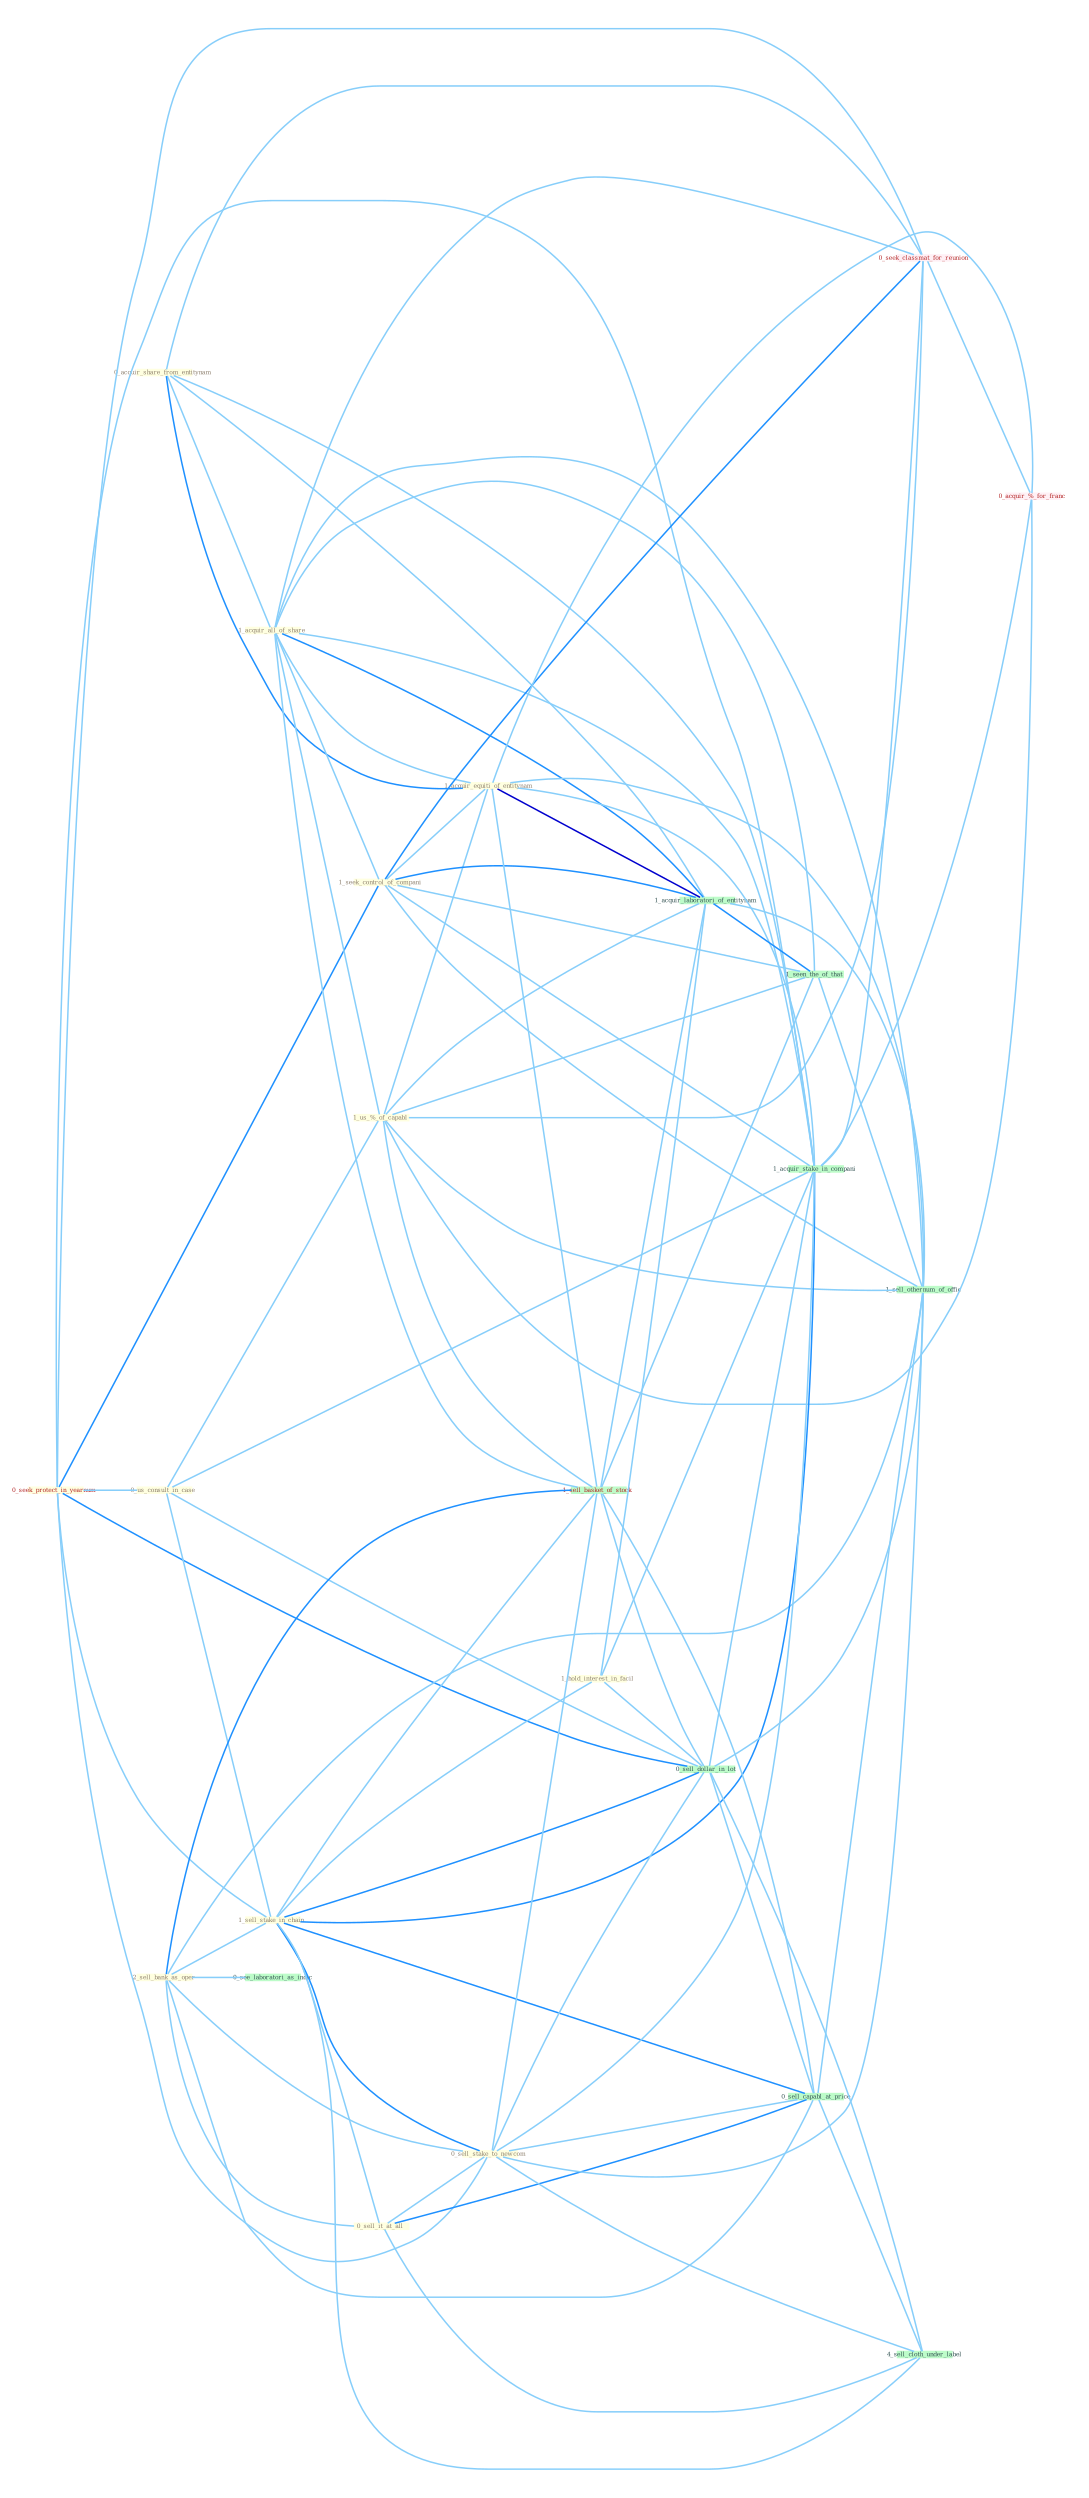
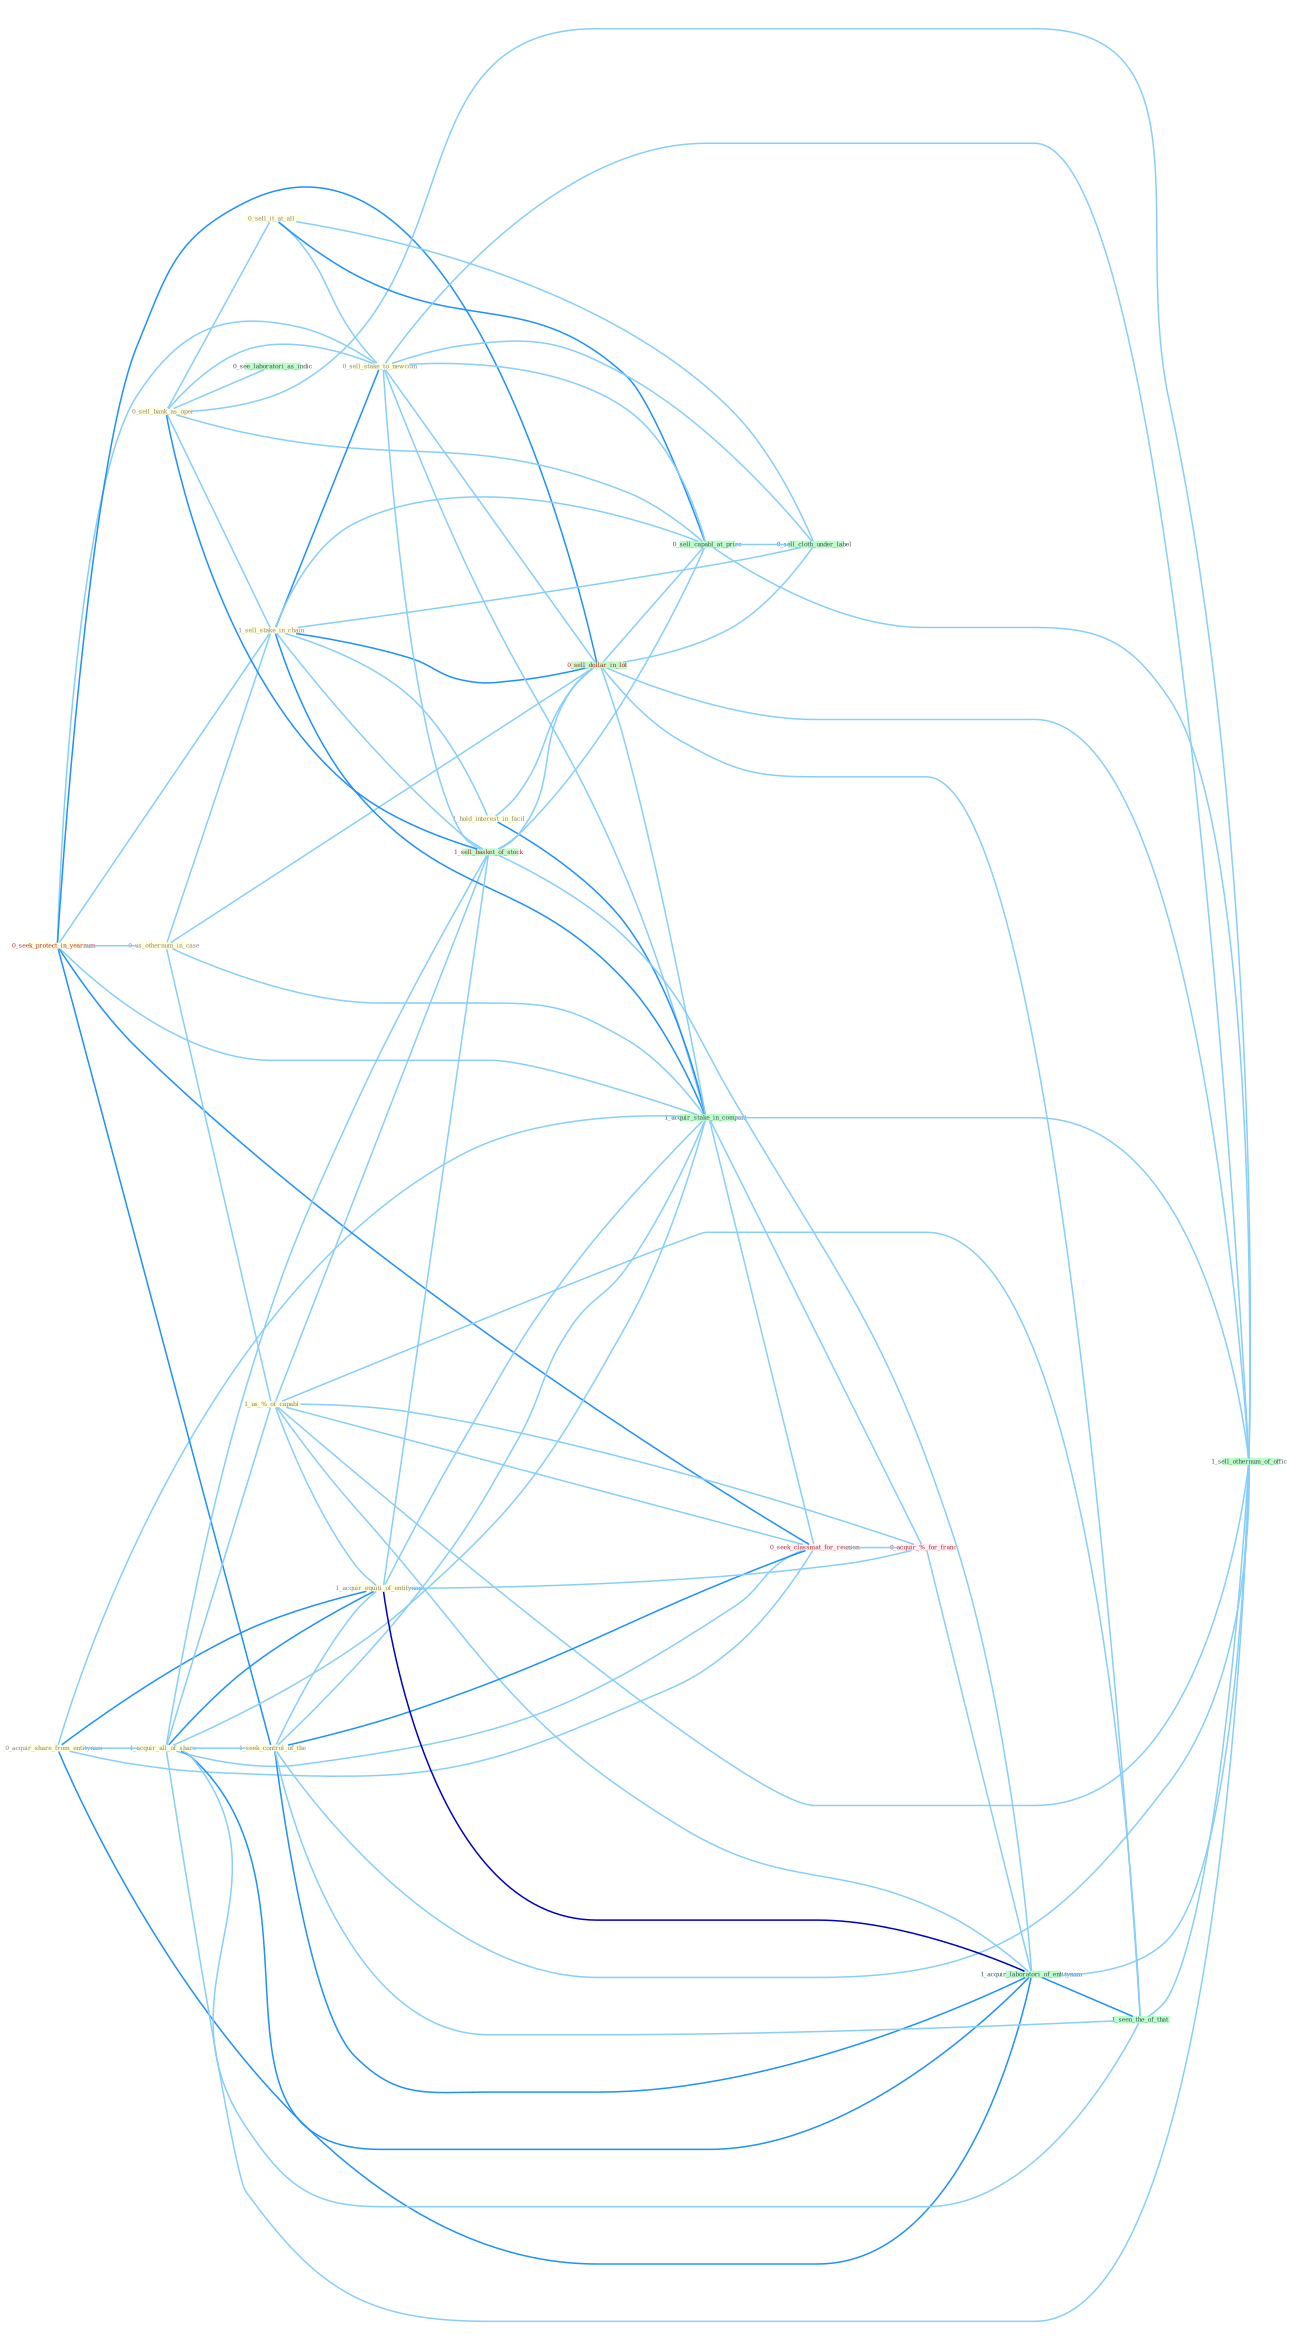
(124, 344) -> (409, 1276)
(459, 616) -> (509, 2248)
(352, 736) -> (263, 1657)
(382, 882) -> (273, 1748)
(843, 919) -> (1099, 1136)
(707, 1232) -> (1060, 1204)
(656, 1290) -> (979, 1761)
(707, 1424) -> (627, 926)
(164, 1490) -> (164, 946)
(707, 1769) -> (599, 665)
(164, 1977) -> (164, 412)
(544, 2008) -> (461, 498)
(337, 2078) -> none
(925, 2355) -> (816, 545)
